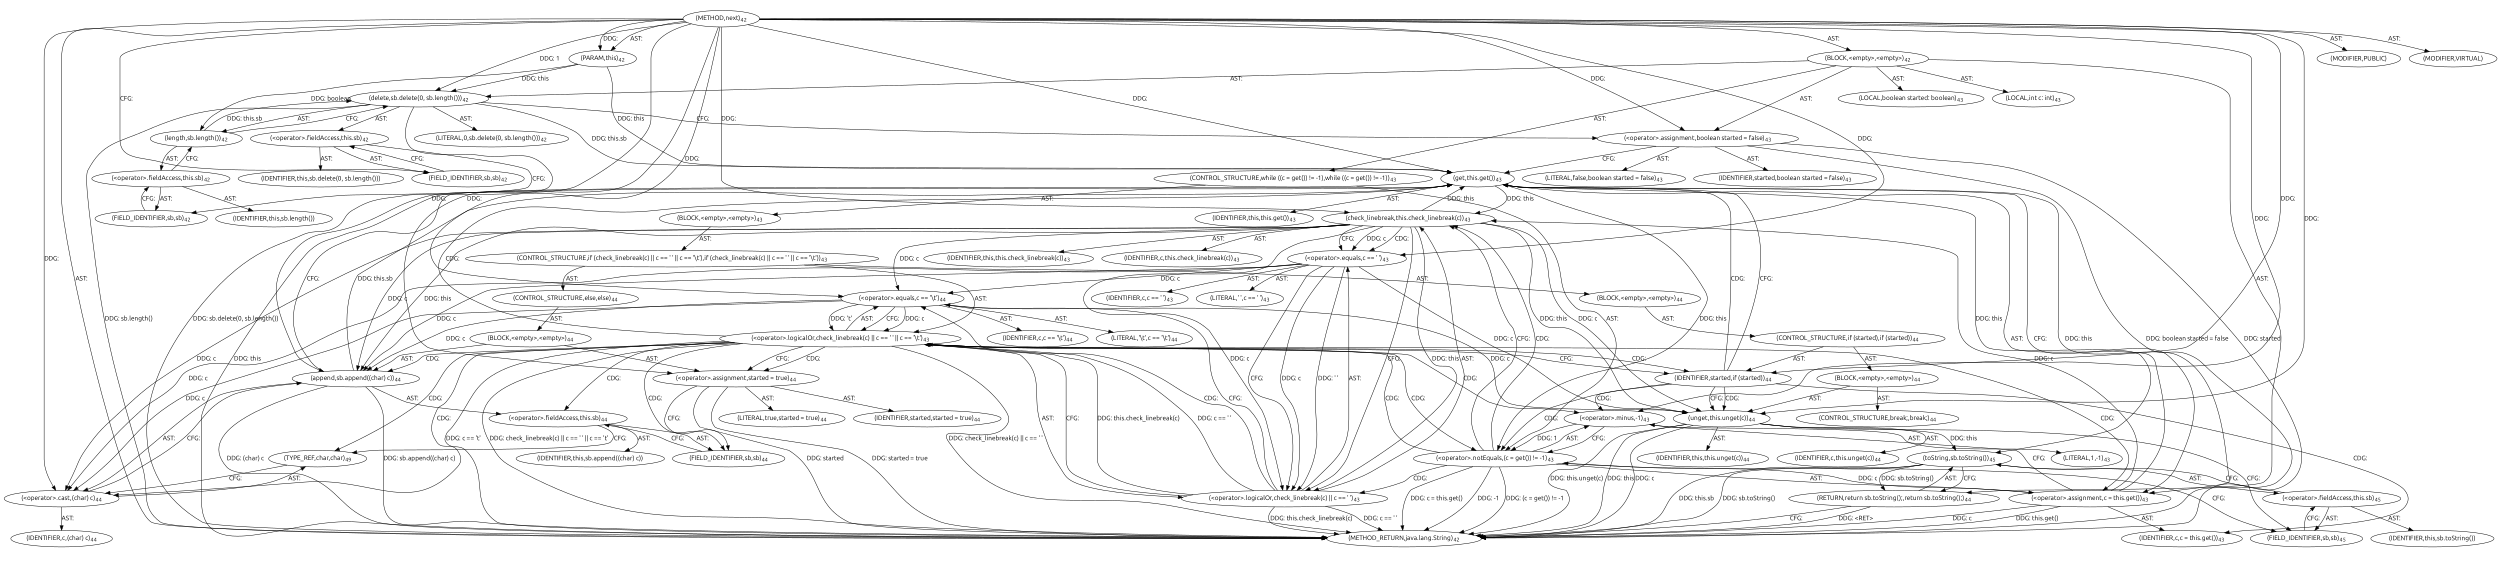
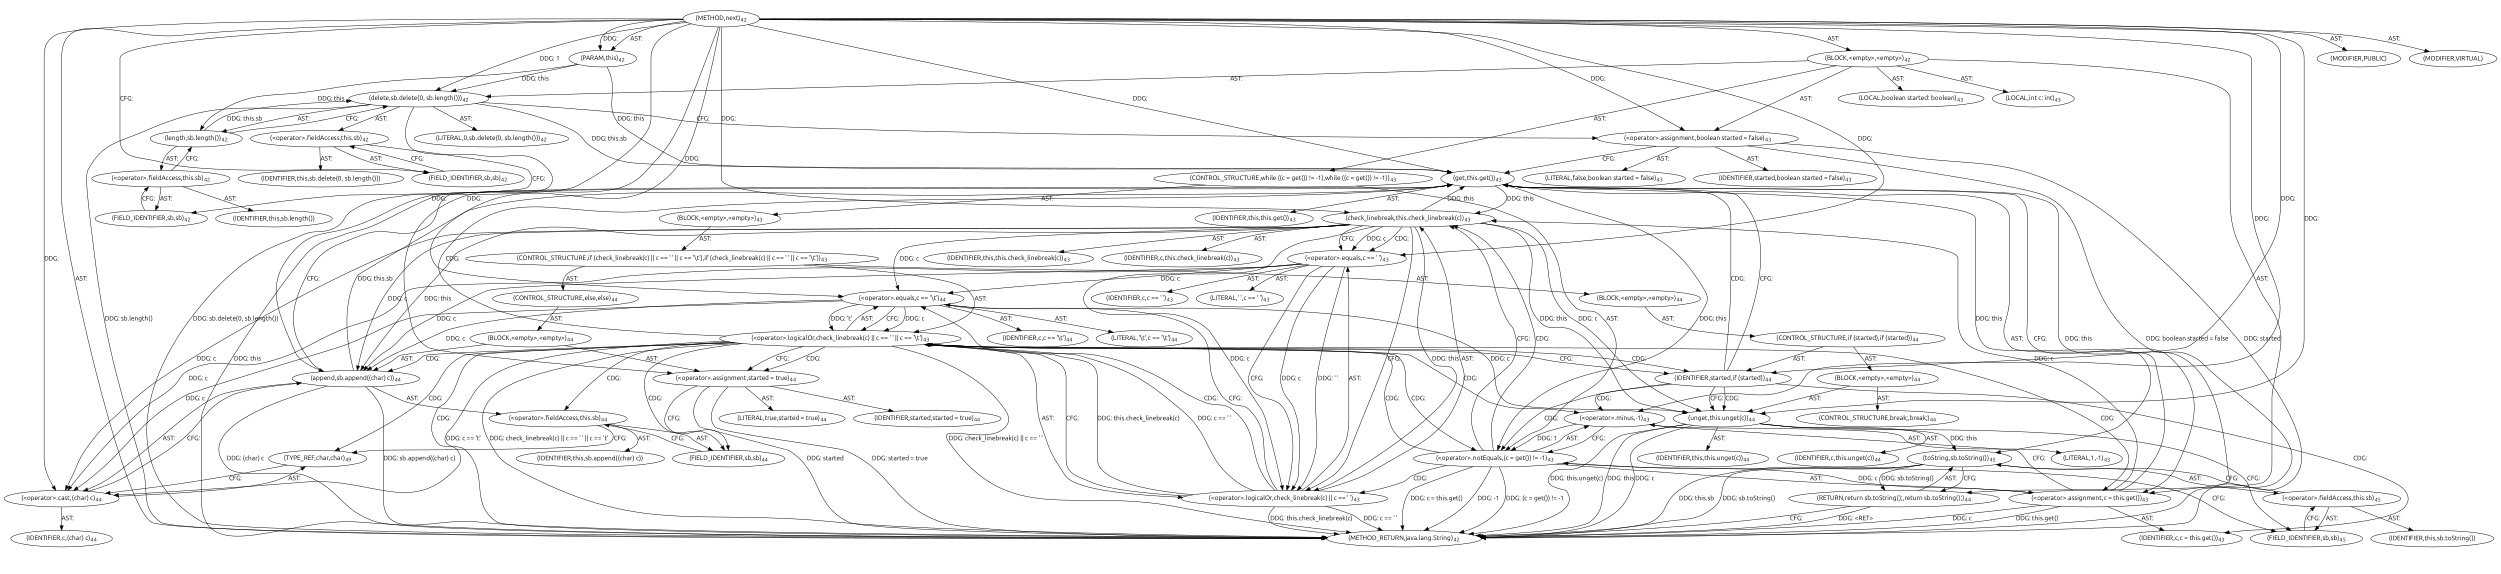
(331, 99) -> (331, 99)
(1523, 361) -> none
